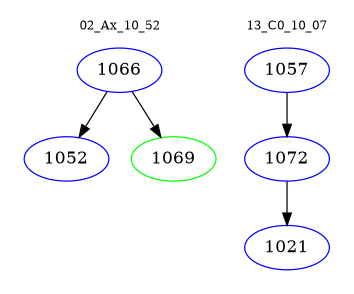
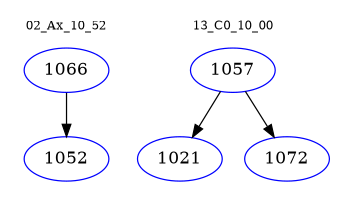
(287, 26) -> (233, 26)
(174, 159) -> none
(287, 197) -> (210, 109)
